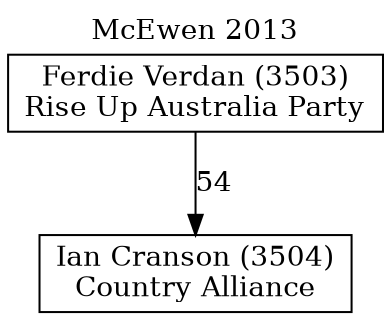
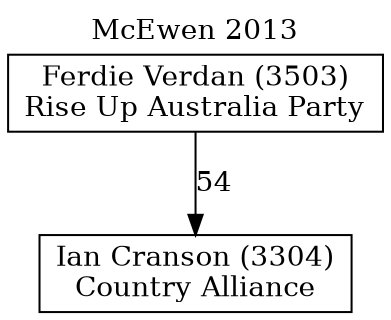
(196, 274) -> (196, 274)
